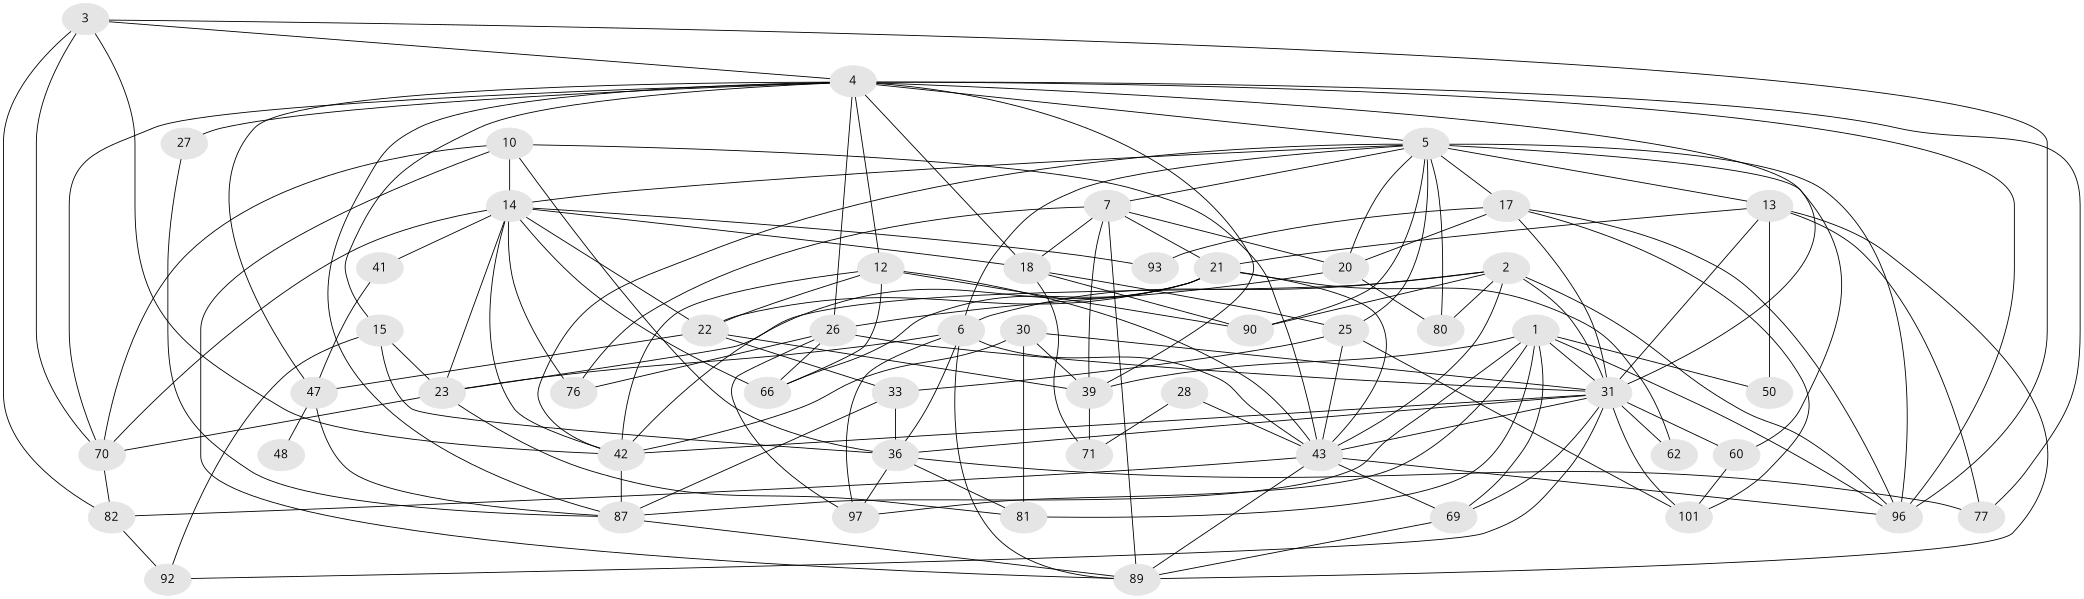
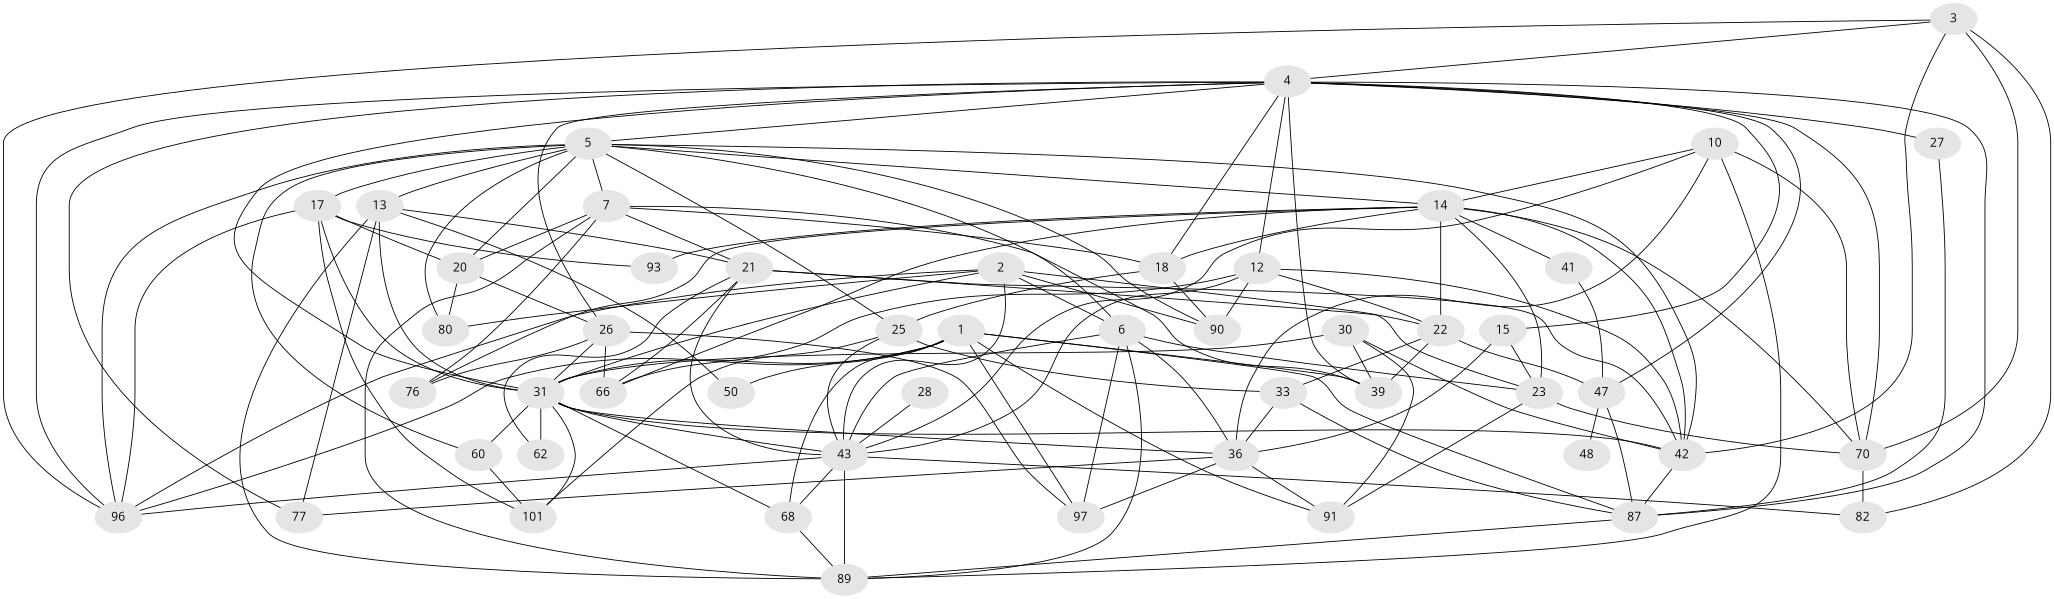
(1089, 455) -> none
(1024, 517) -> (1331, 517)
(1454, 517) -> (788, 517)
(168, 580) -> none
